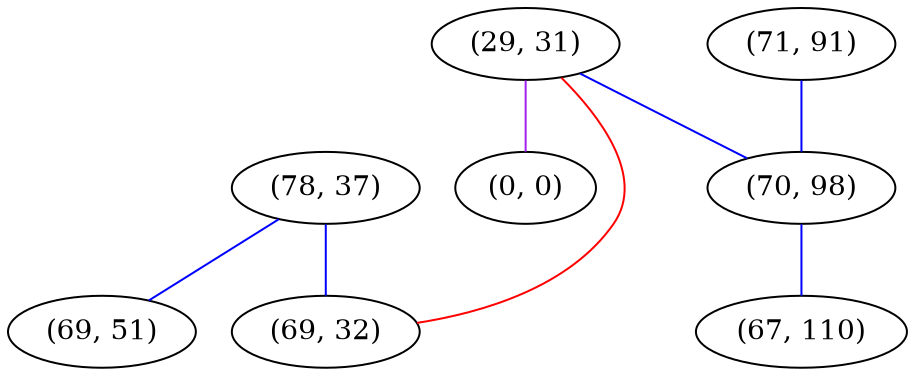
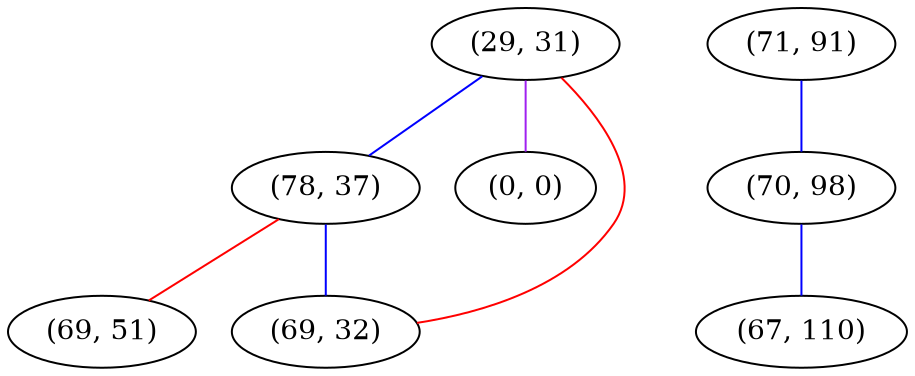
(664, 116) -> (426, 116)
(214, 260) -> (214, 260)
